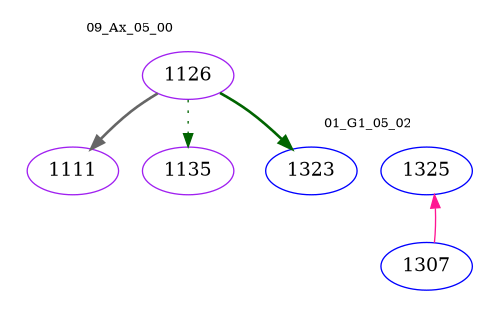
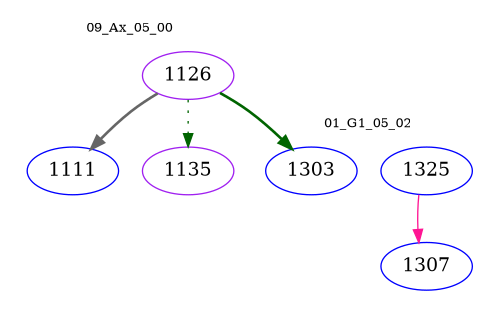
(73, 171) -> (73, 171)
(311, 171) -> (311, 171)
(436, 226) -> (418, 212)
